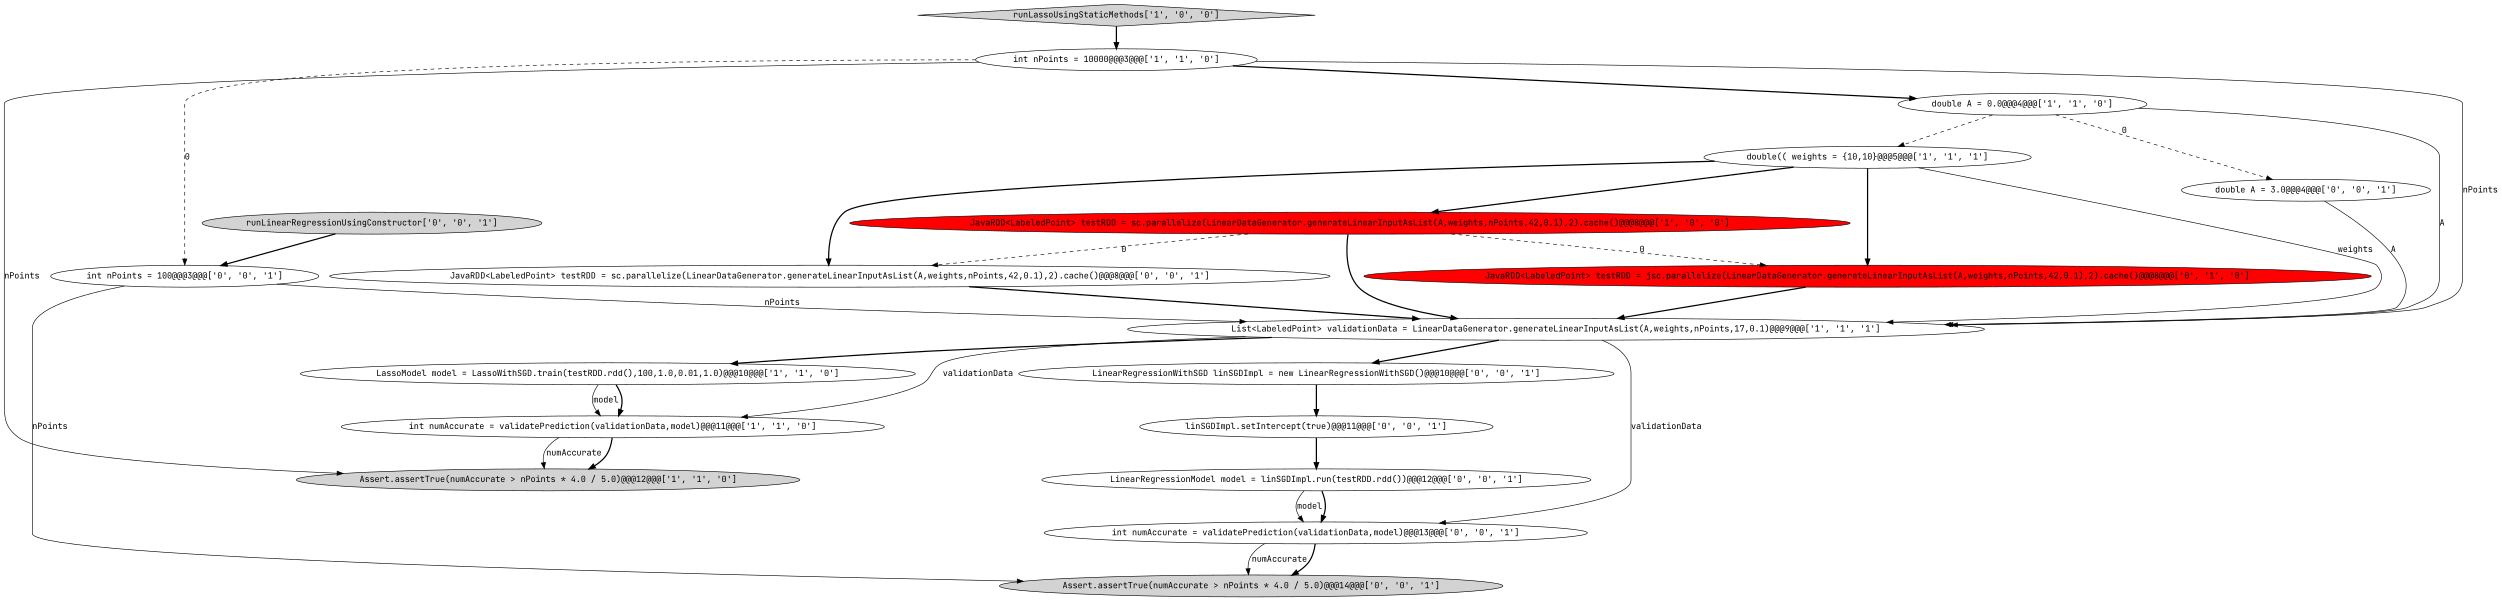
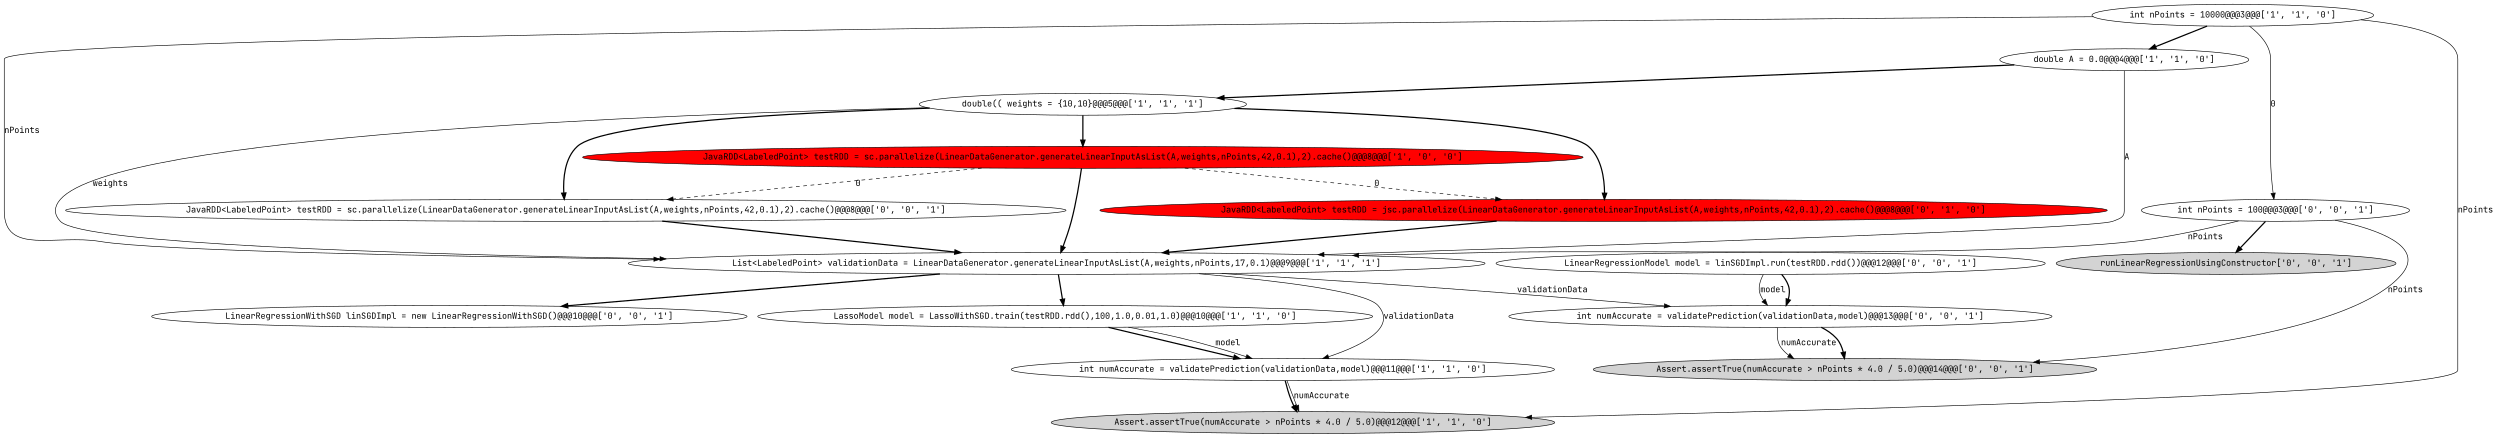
(1116, 15) -> none
(500, 67) -> (2271, 106)
(1948, 130) -> (1619, 81)
(2306, 190) -> none
(281, 249) -> (2253, 235)
(1316, 427) -> none
